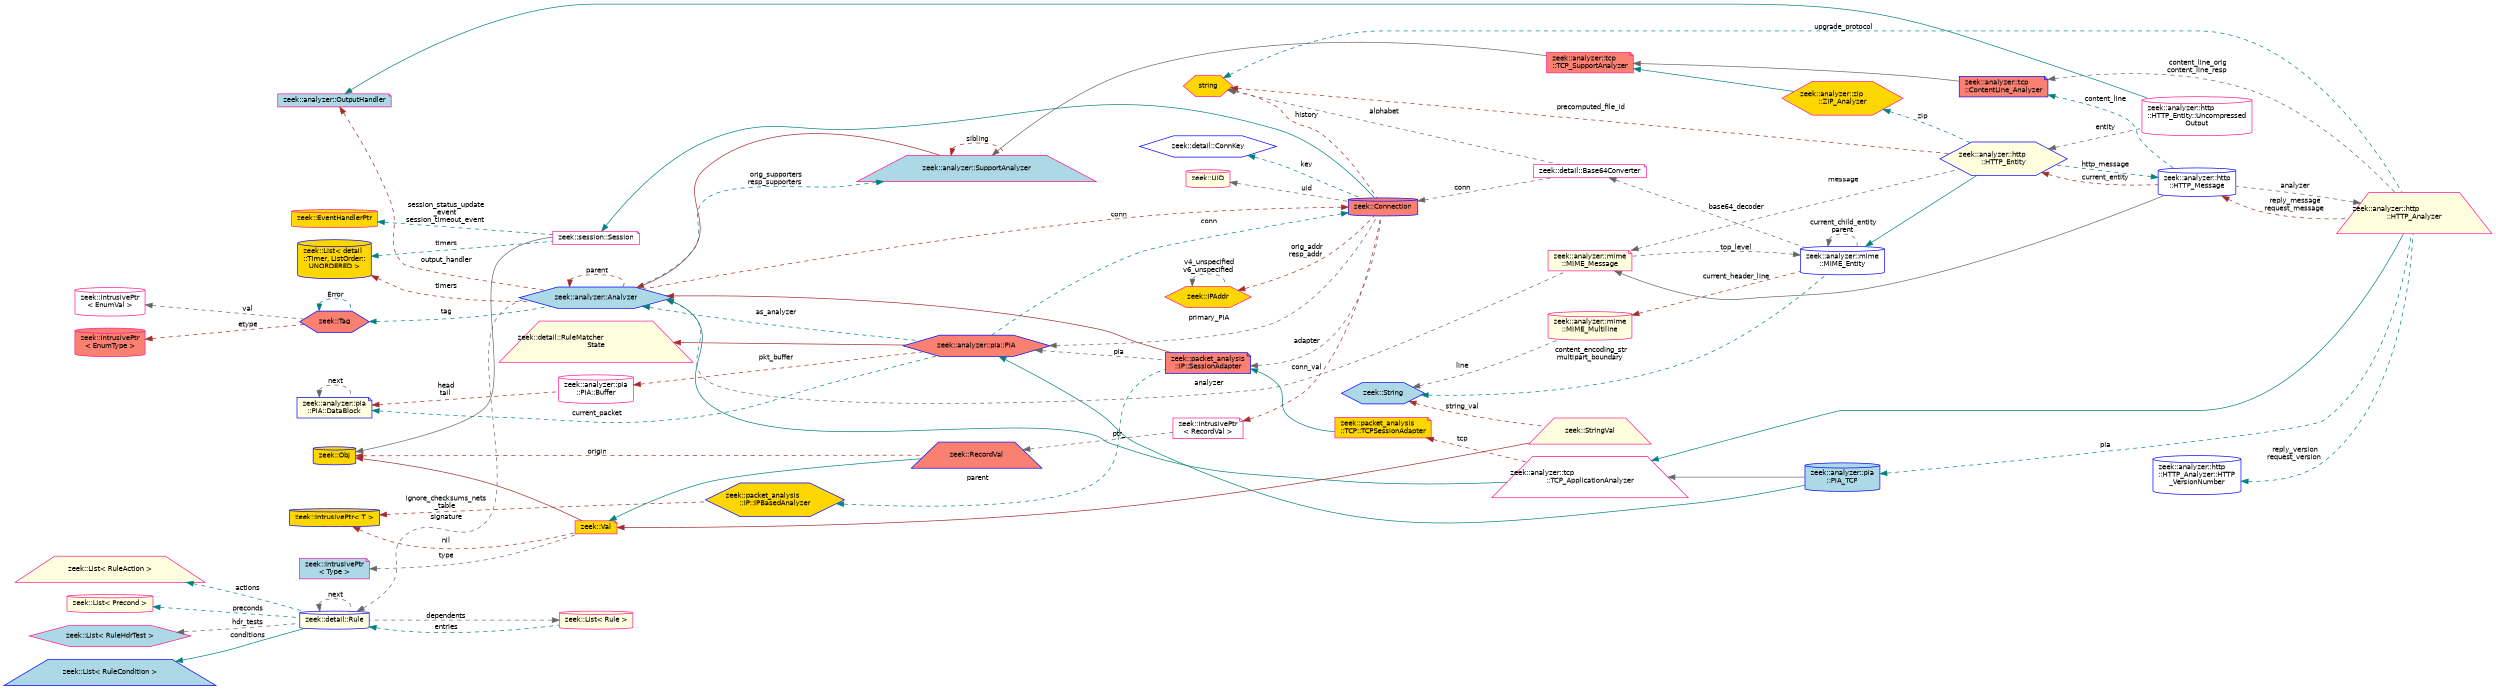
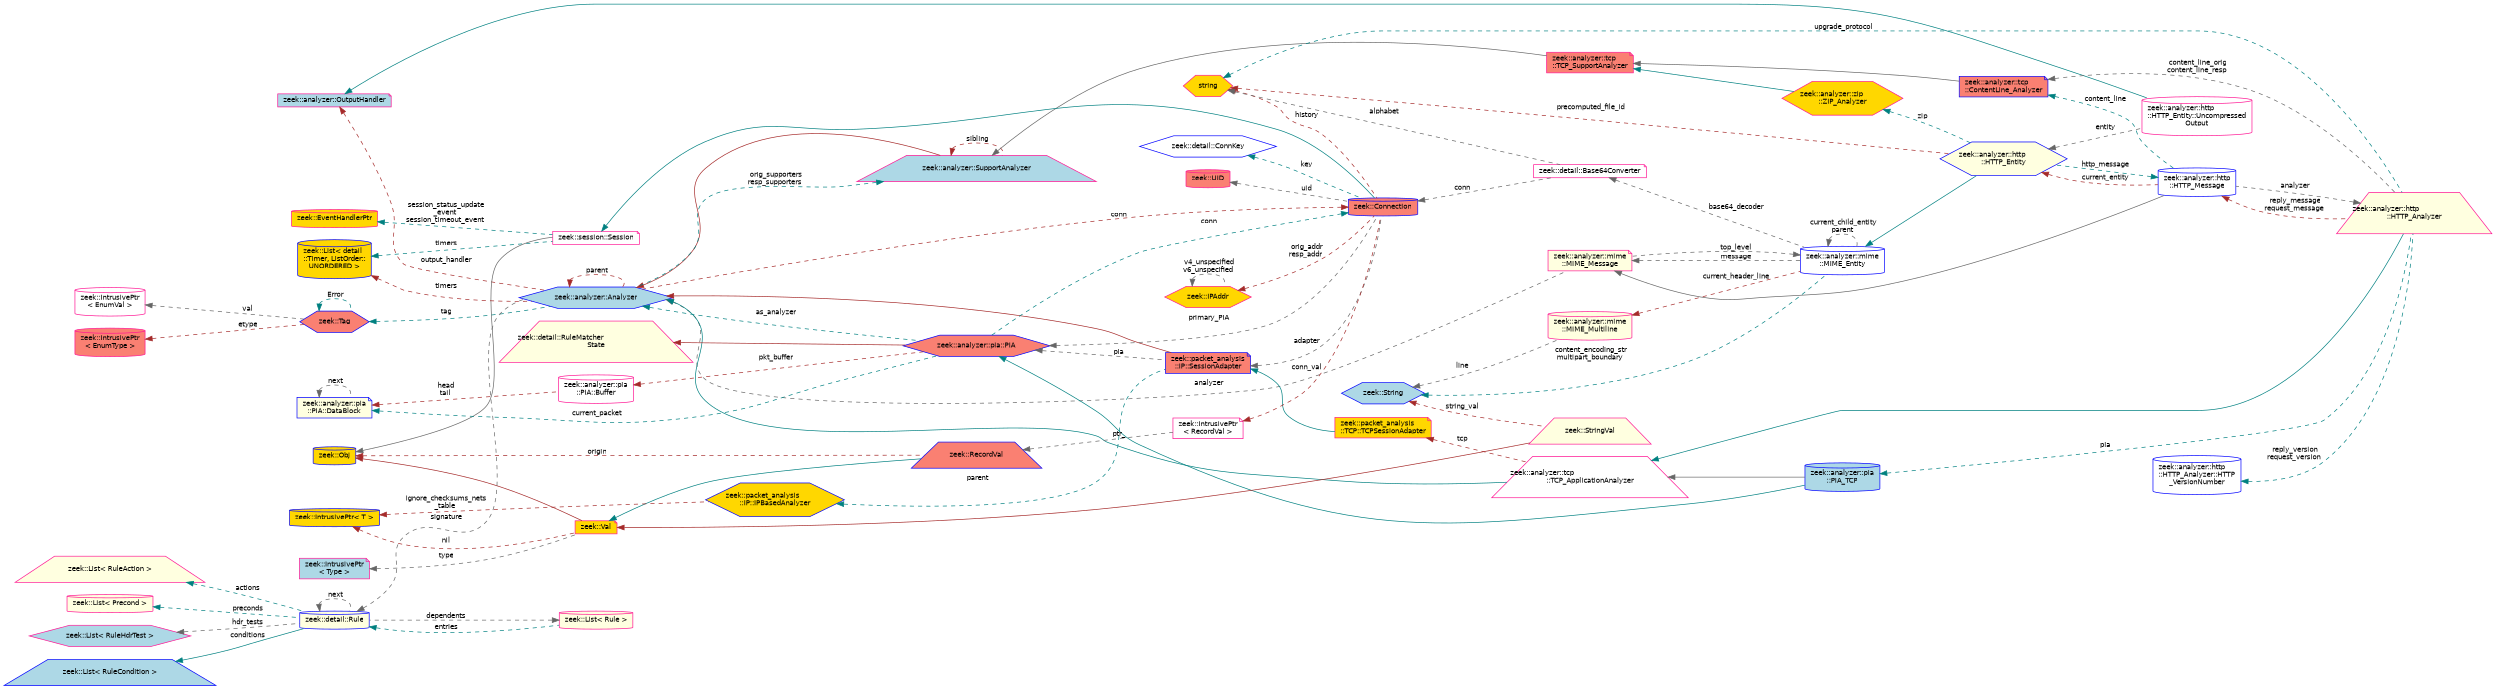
(1208, 179) -> (1208, 179)
(1799, 208) -> (1720, 261)
